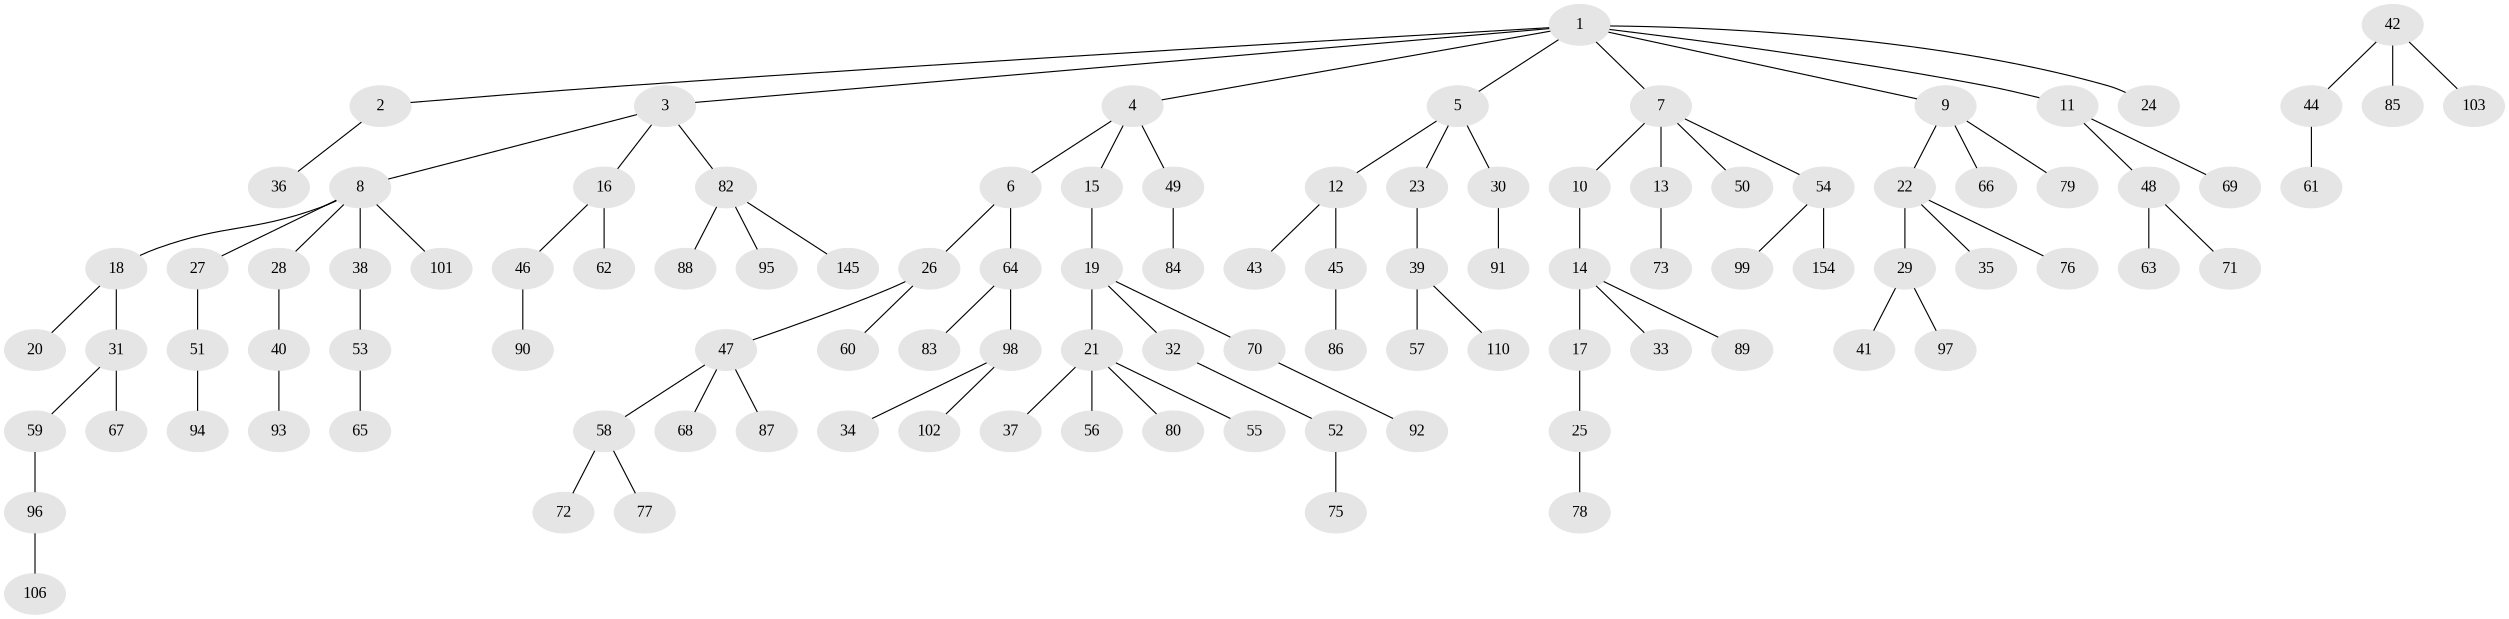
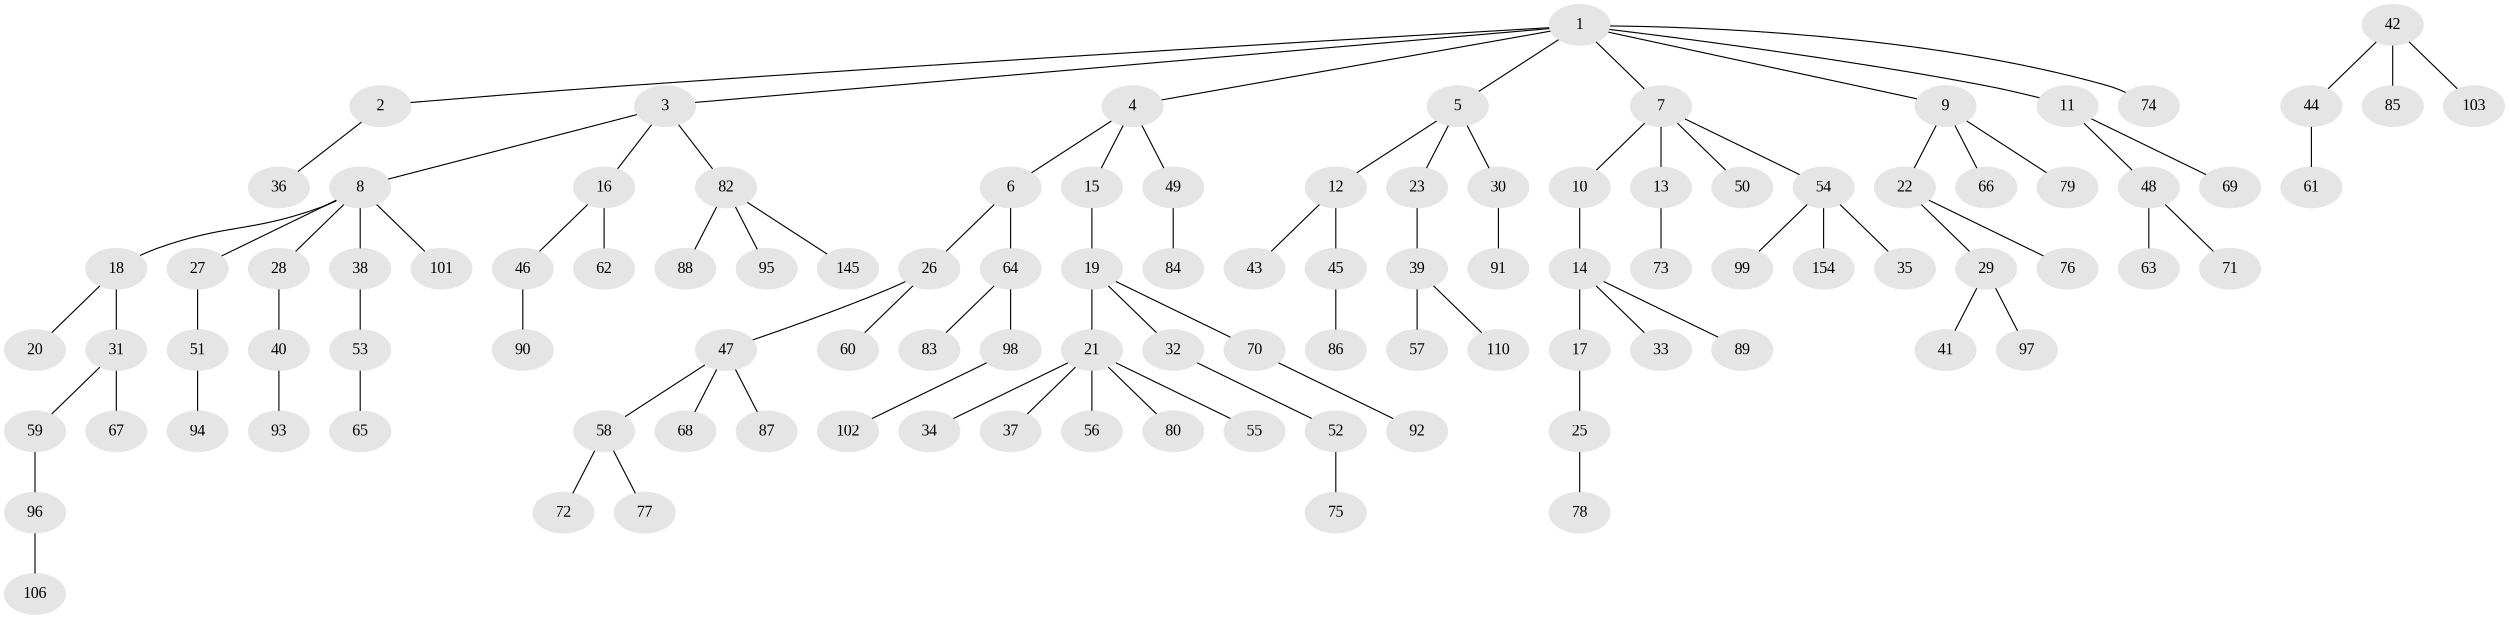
(2149, 106) -> (2149, 106)
(1945, 228) -> (1864, 228)
(929, 391) -> (1011, 391)
